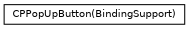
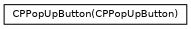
(94, 14) -> (95, 14)
